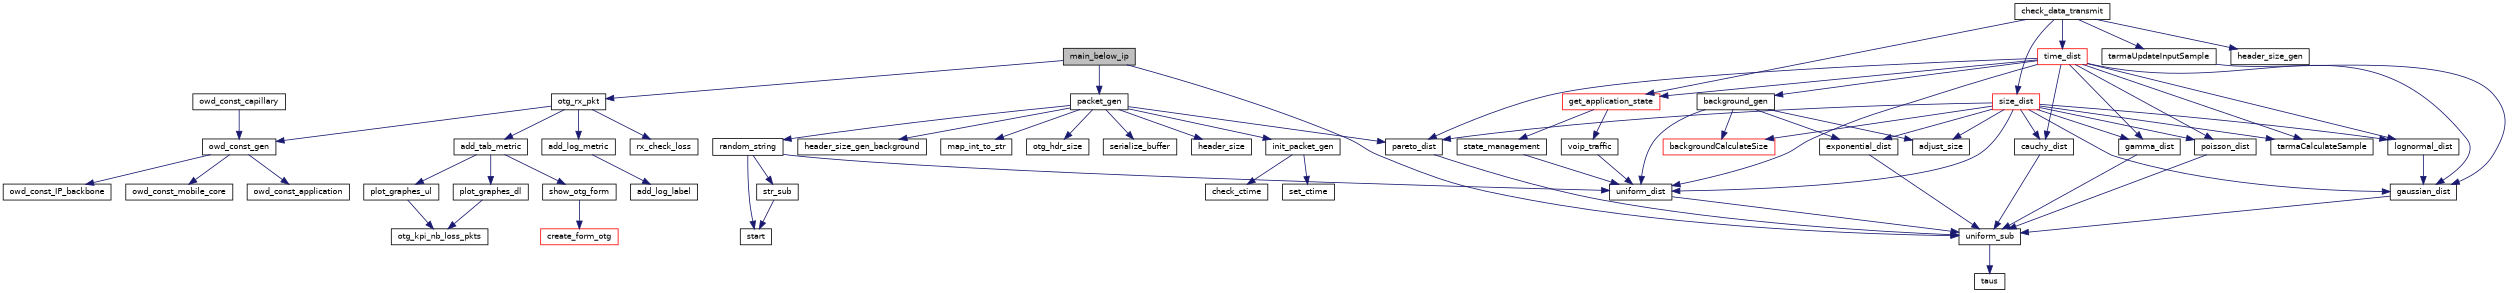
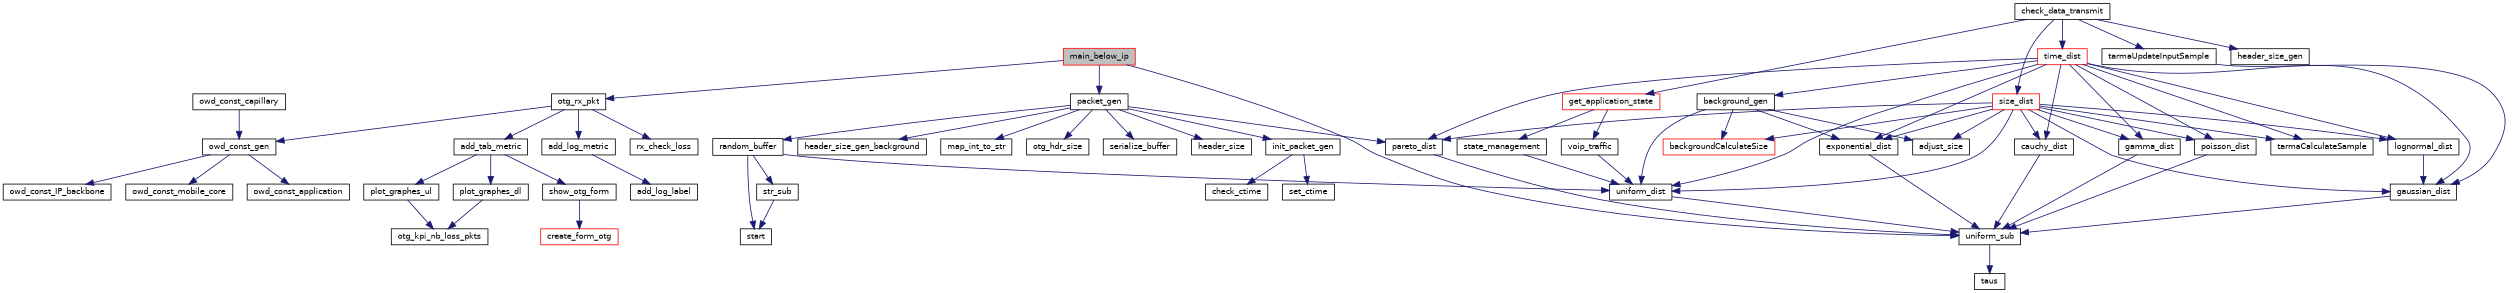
(1099, 57) -> (1099, 57)
(1853, 78) -> (1968, 98)
(748, 147) -> (748, 147)
